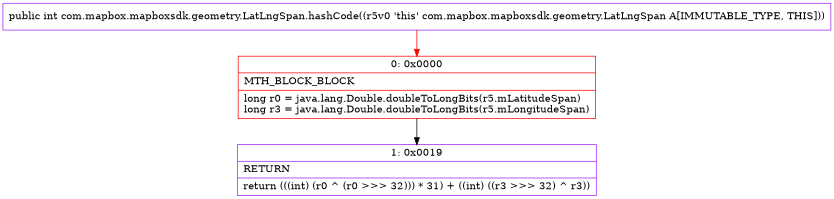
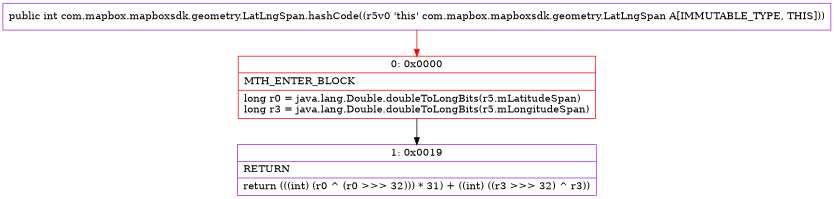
(299, 81) -> (300, 81)
